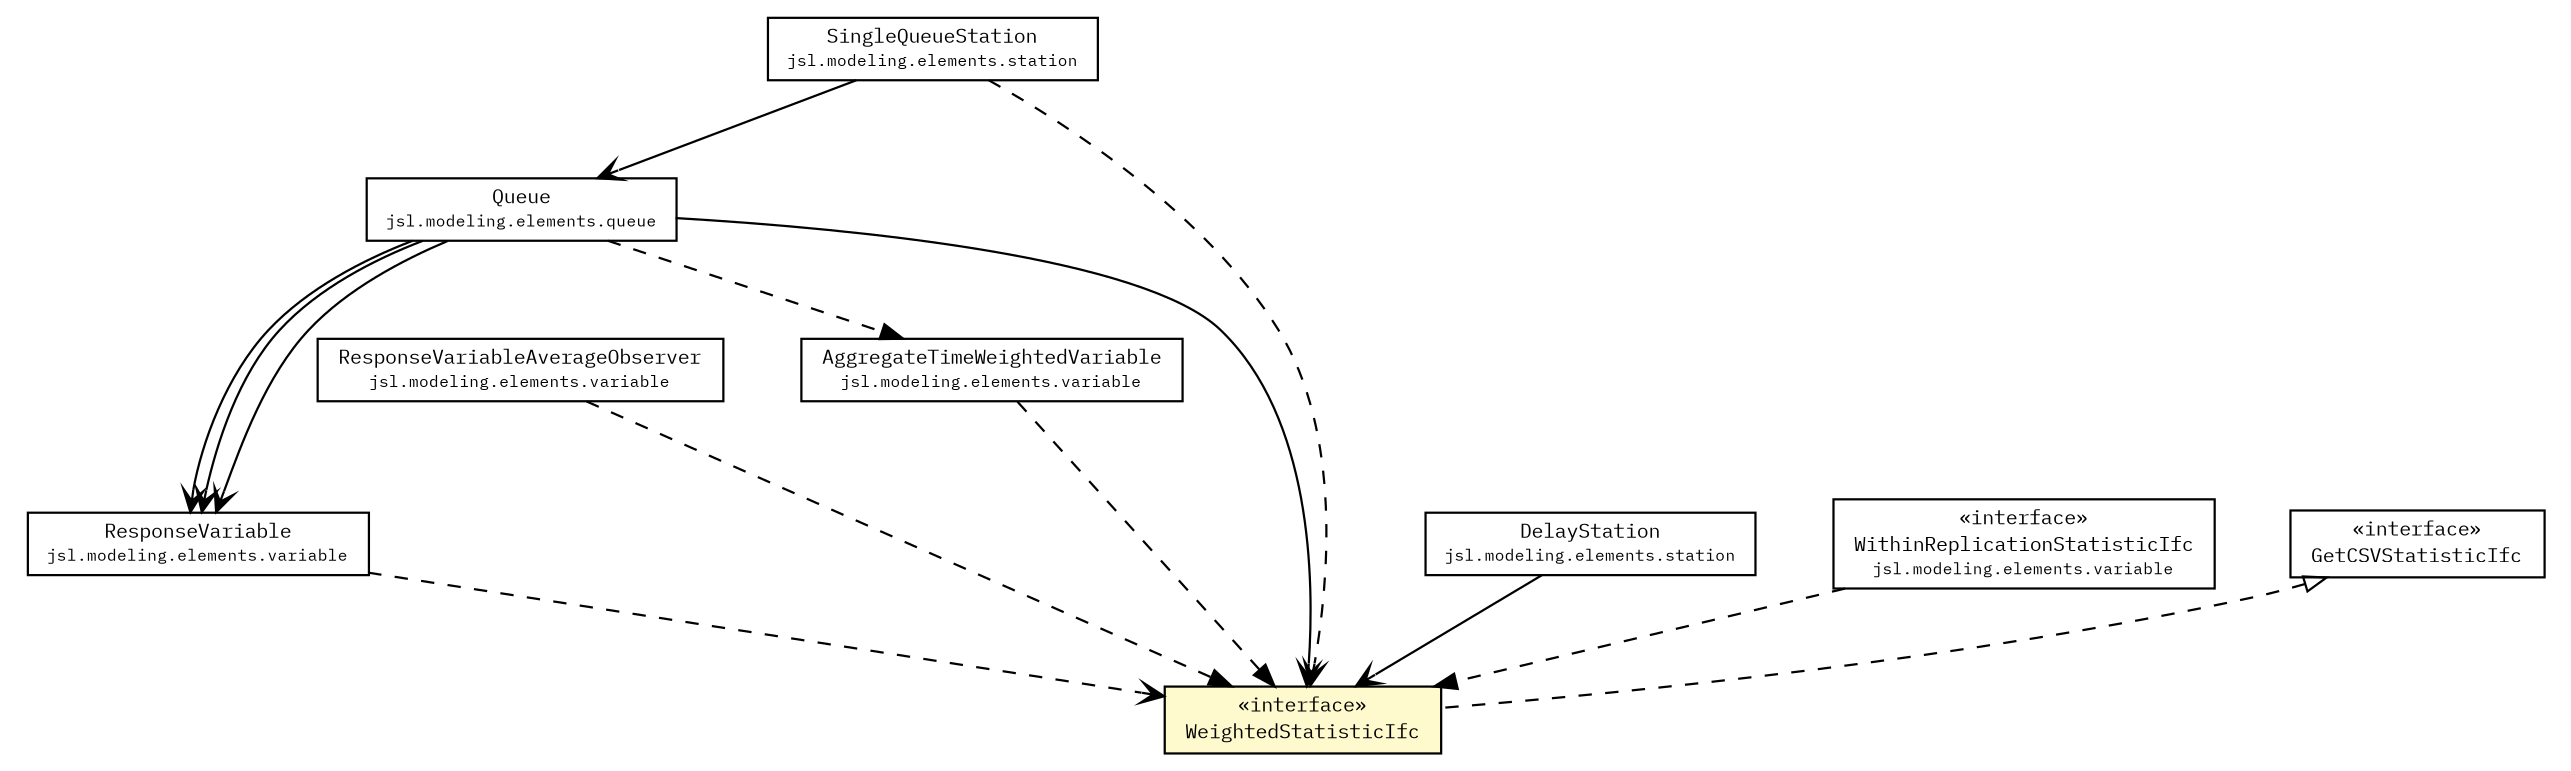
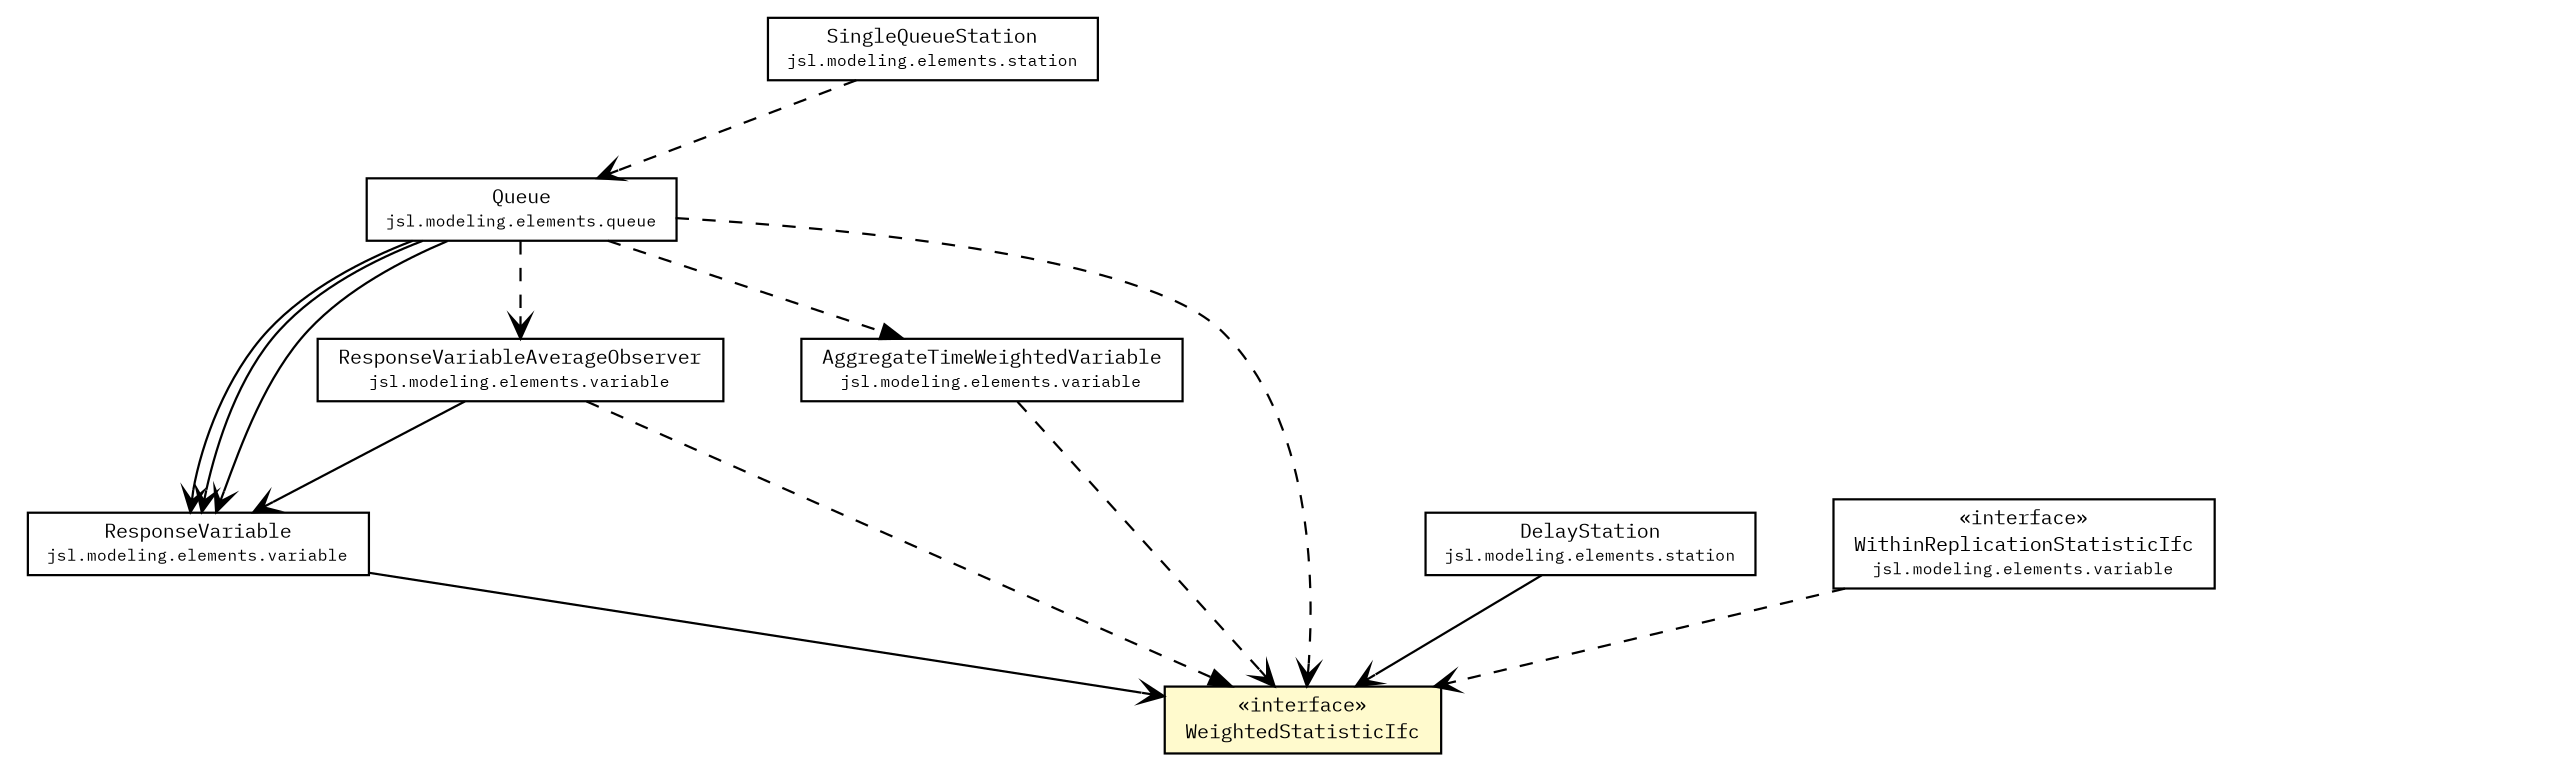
(738, 125) -> (738, 125)
none -> (521, 278)
(1129, 283) -> (1129, 283)
(1266, 312) -> none
none -> (369, 452)
(1138, 536) -> (1138, 536)
(2418, 544) -> none
(755, 633) -> (755, 633)
(1651, 635) -> (1651, 635)
